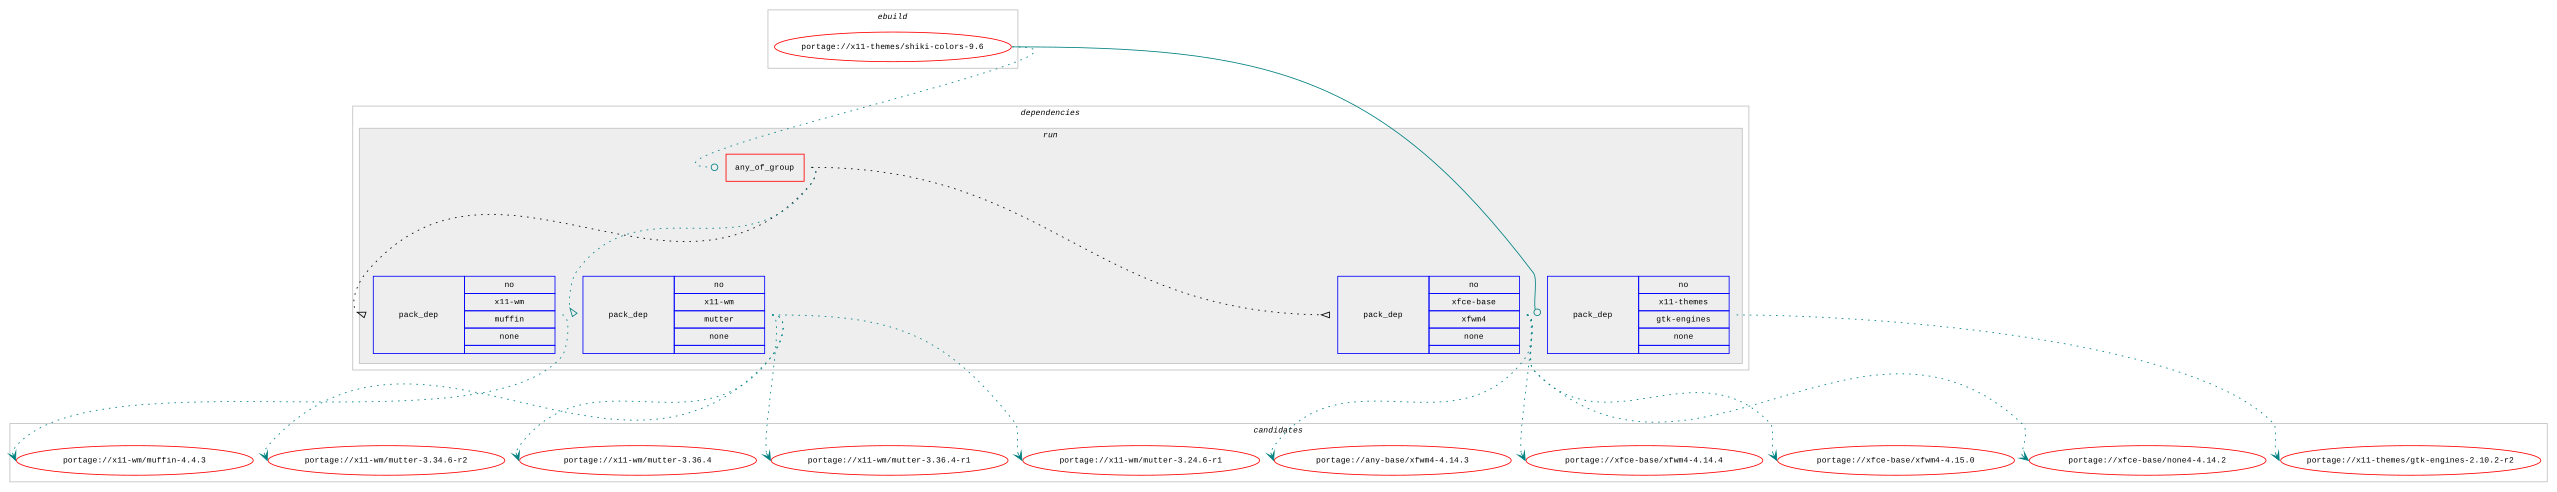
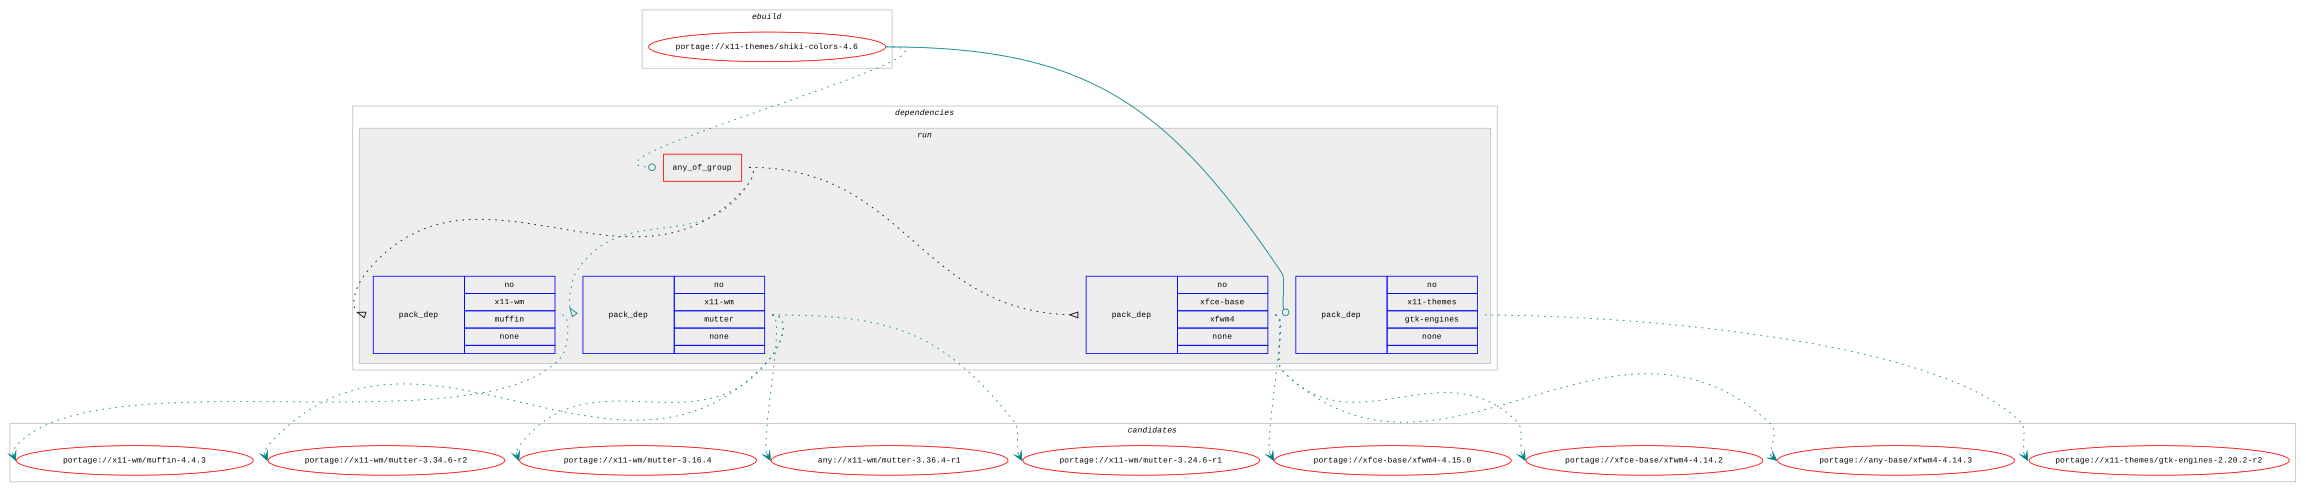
(893, 47) -> (767, 47)
(638, 460) -> (638, 460)
(890, 460) -> (890, 460)
(1644, 460) -> none
(2148, 460) -> (1644, 460)
(2411, 460) -> (2159, 460)
